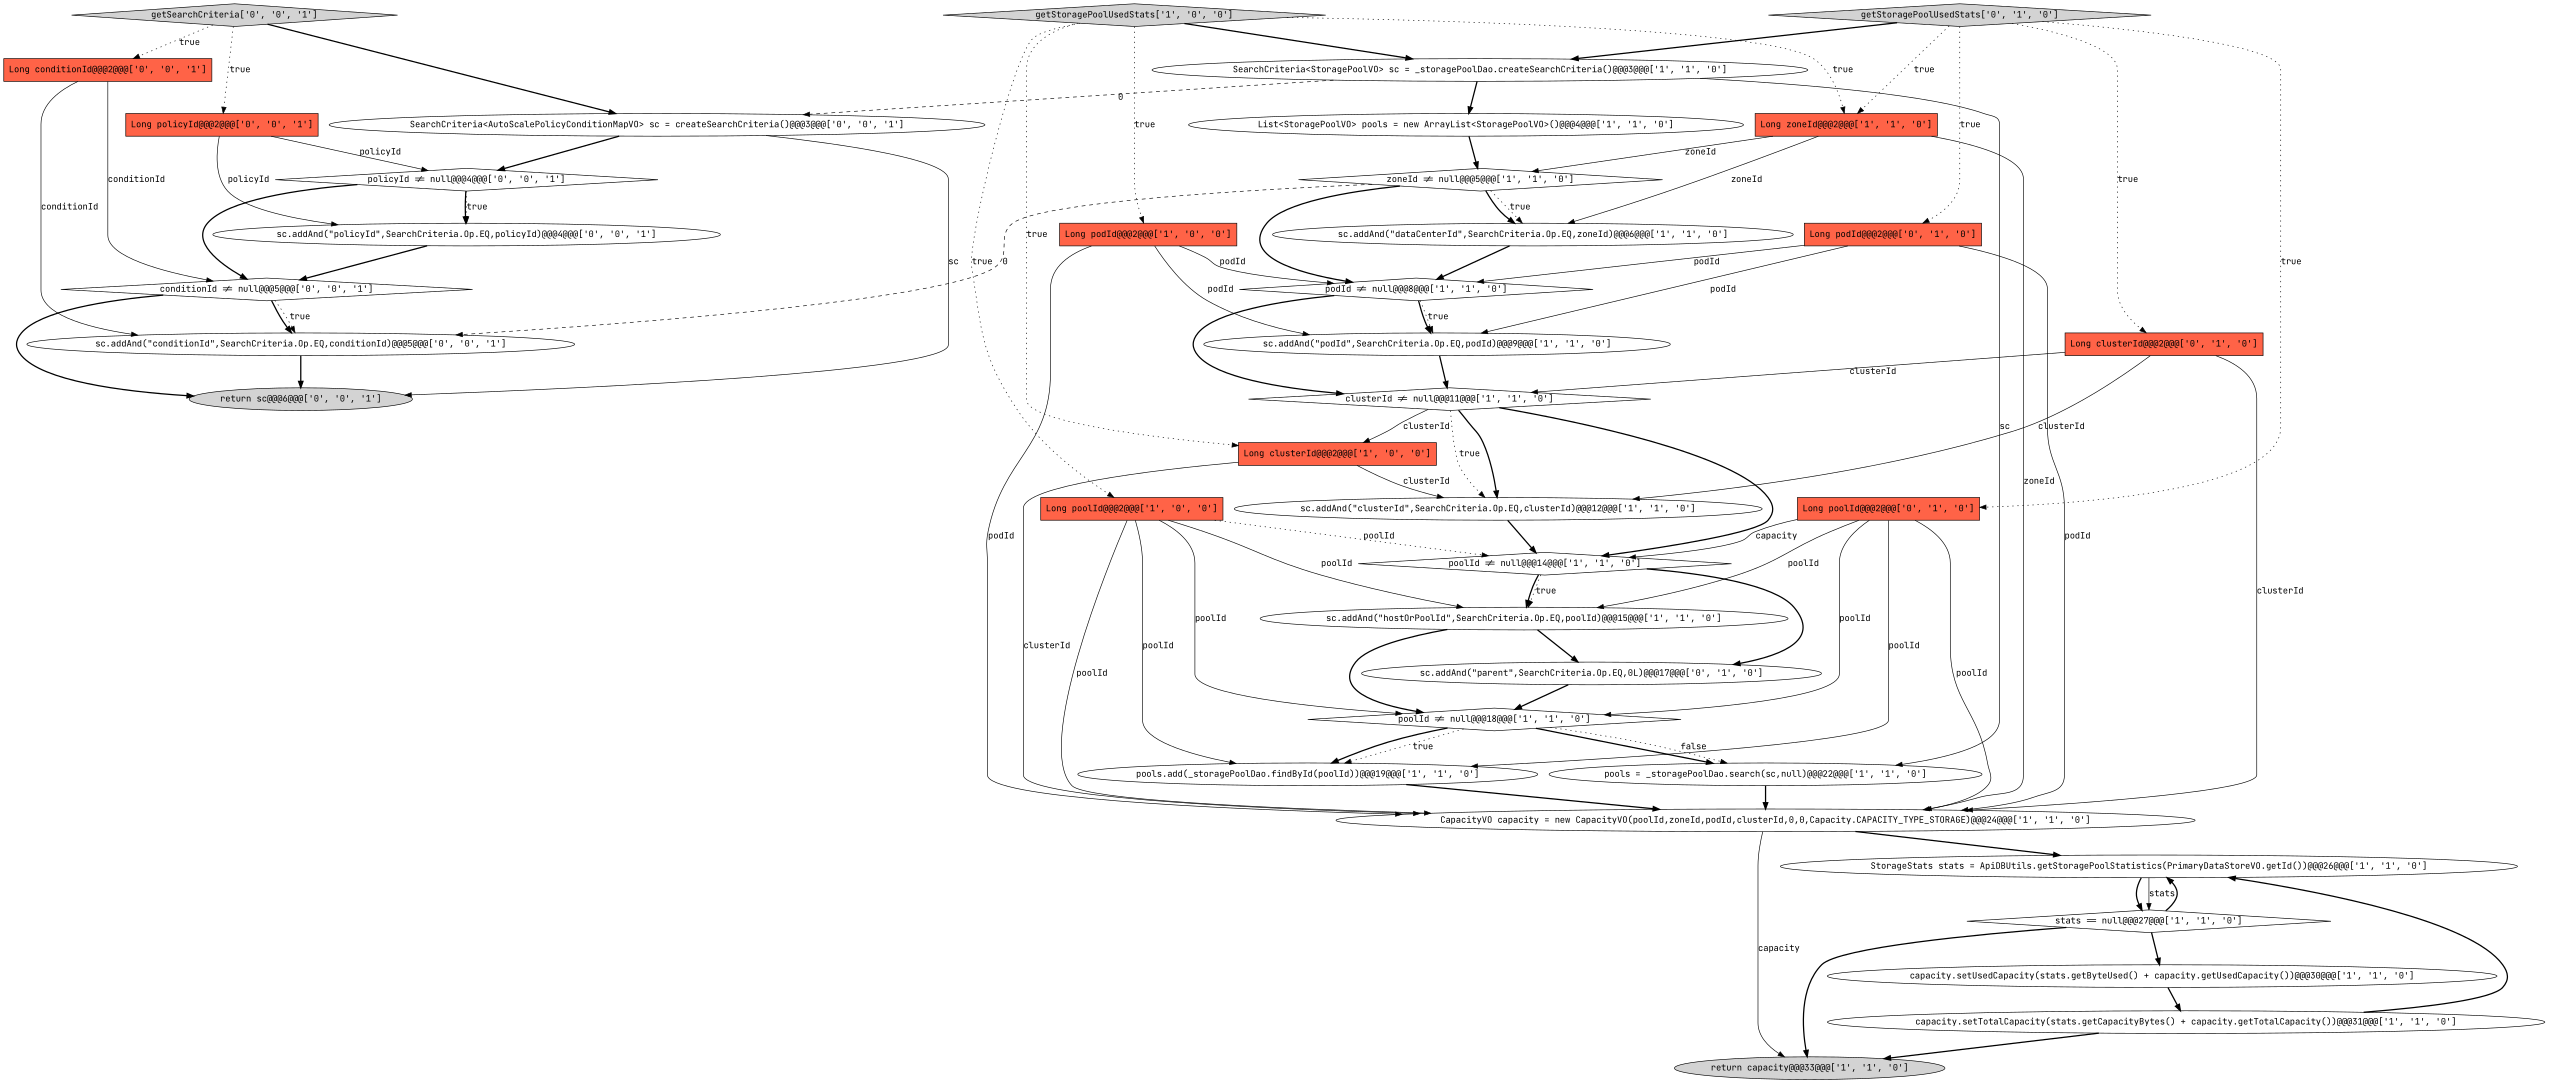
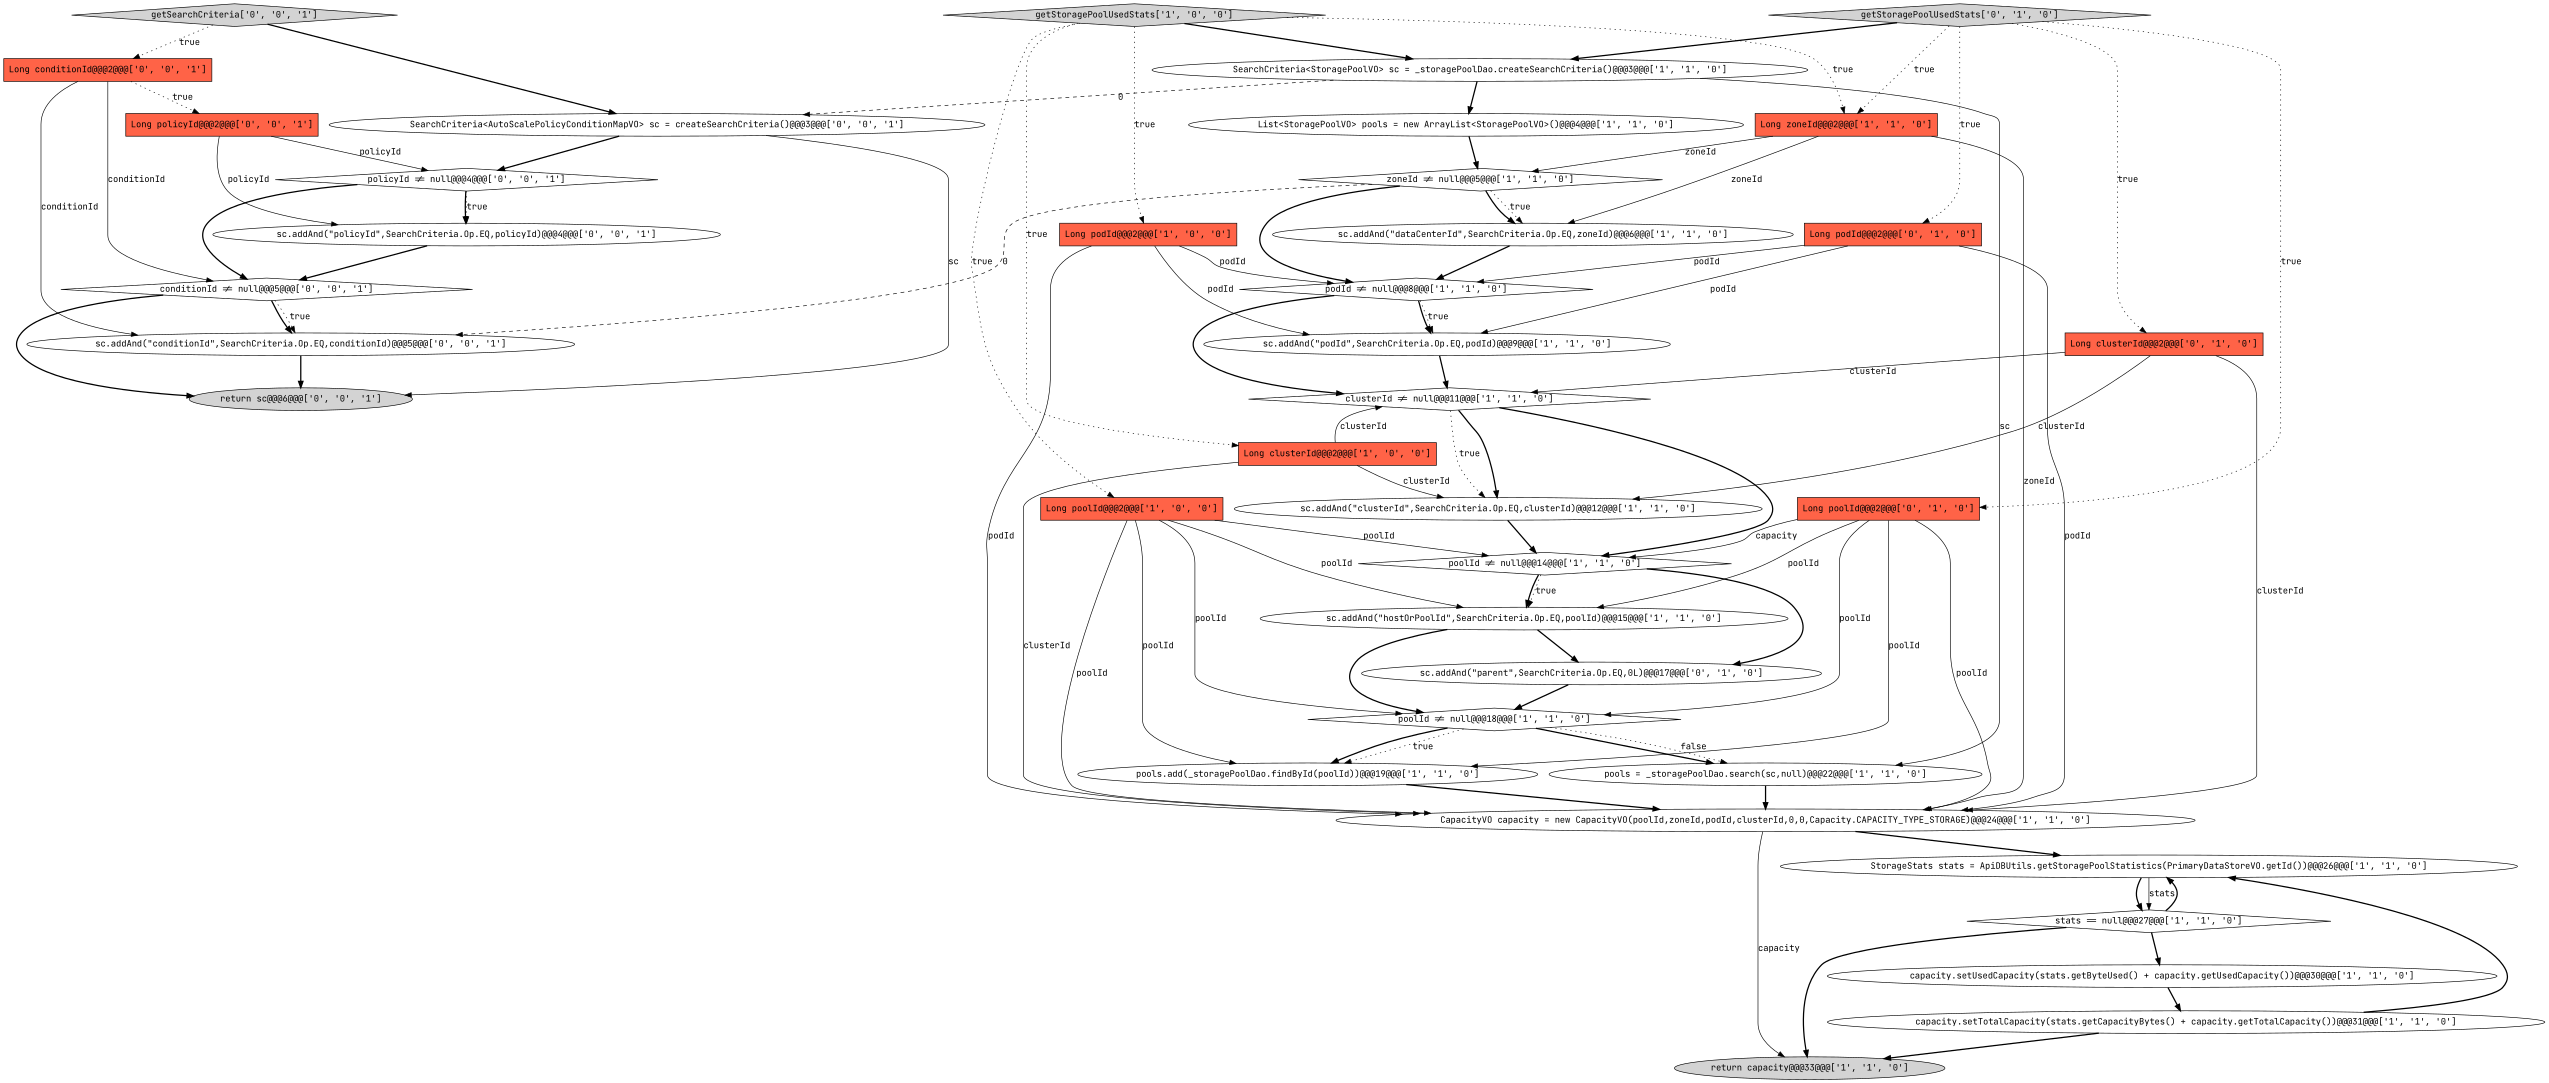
(229, 67) -> (162, 96)
(1398, 424) -> (1347, 417)
(1348, 538) -> (1348, 538)
